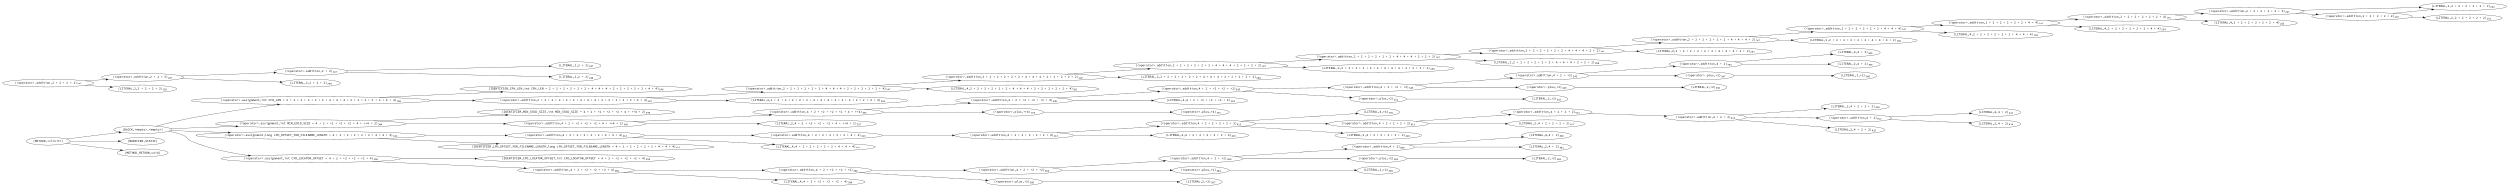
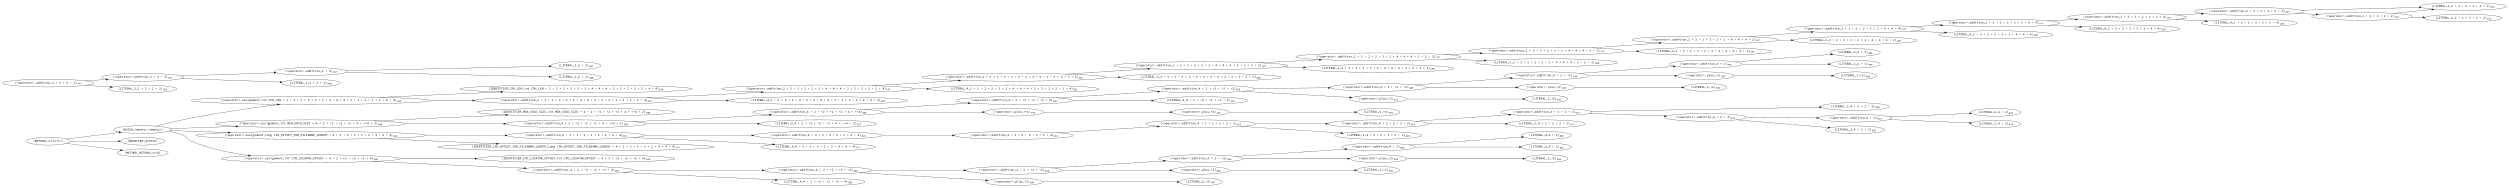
(1781, 112) -> (1705, 109)
(1298, 117) -> (1292, 112)
(1201, 135) -> none
